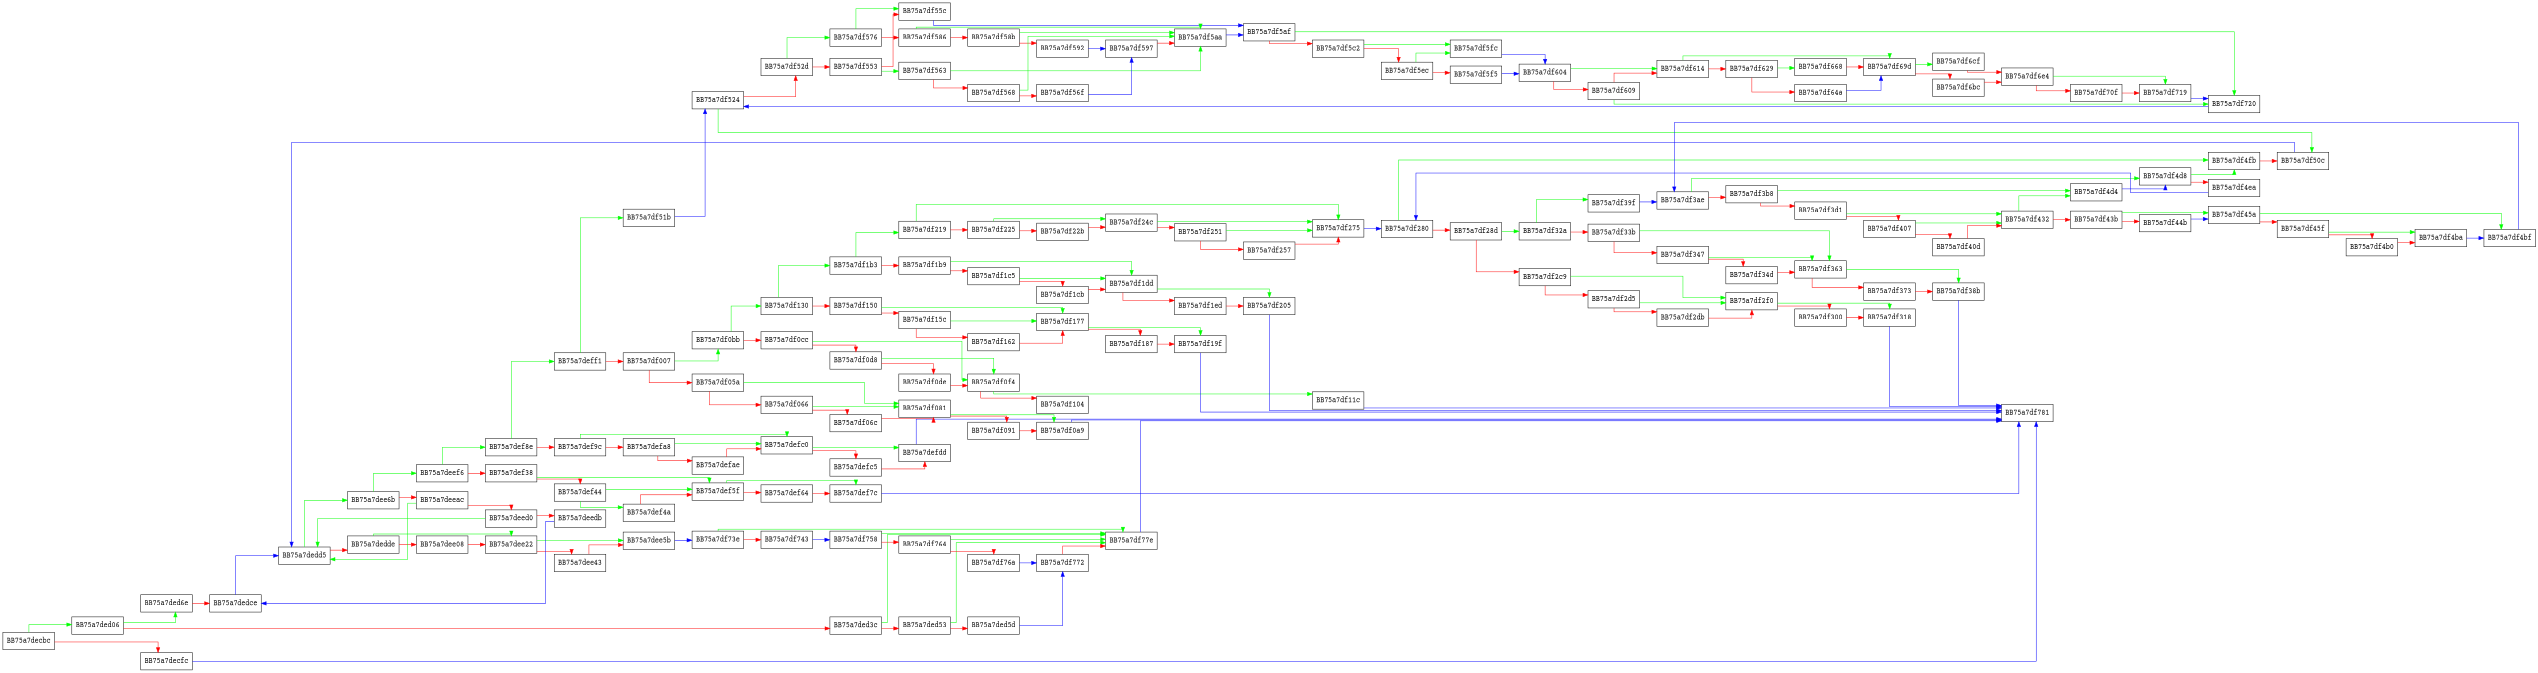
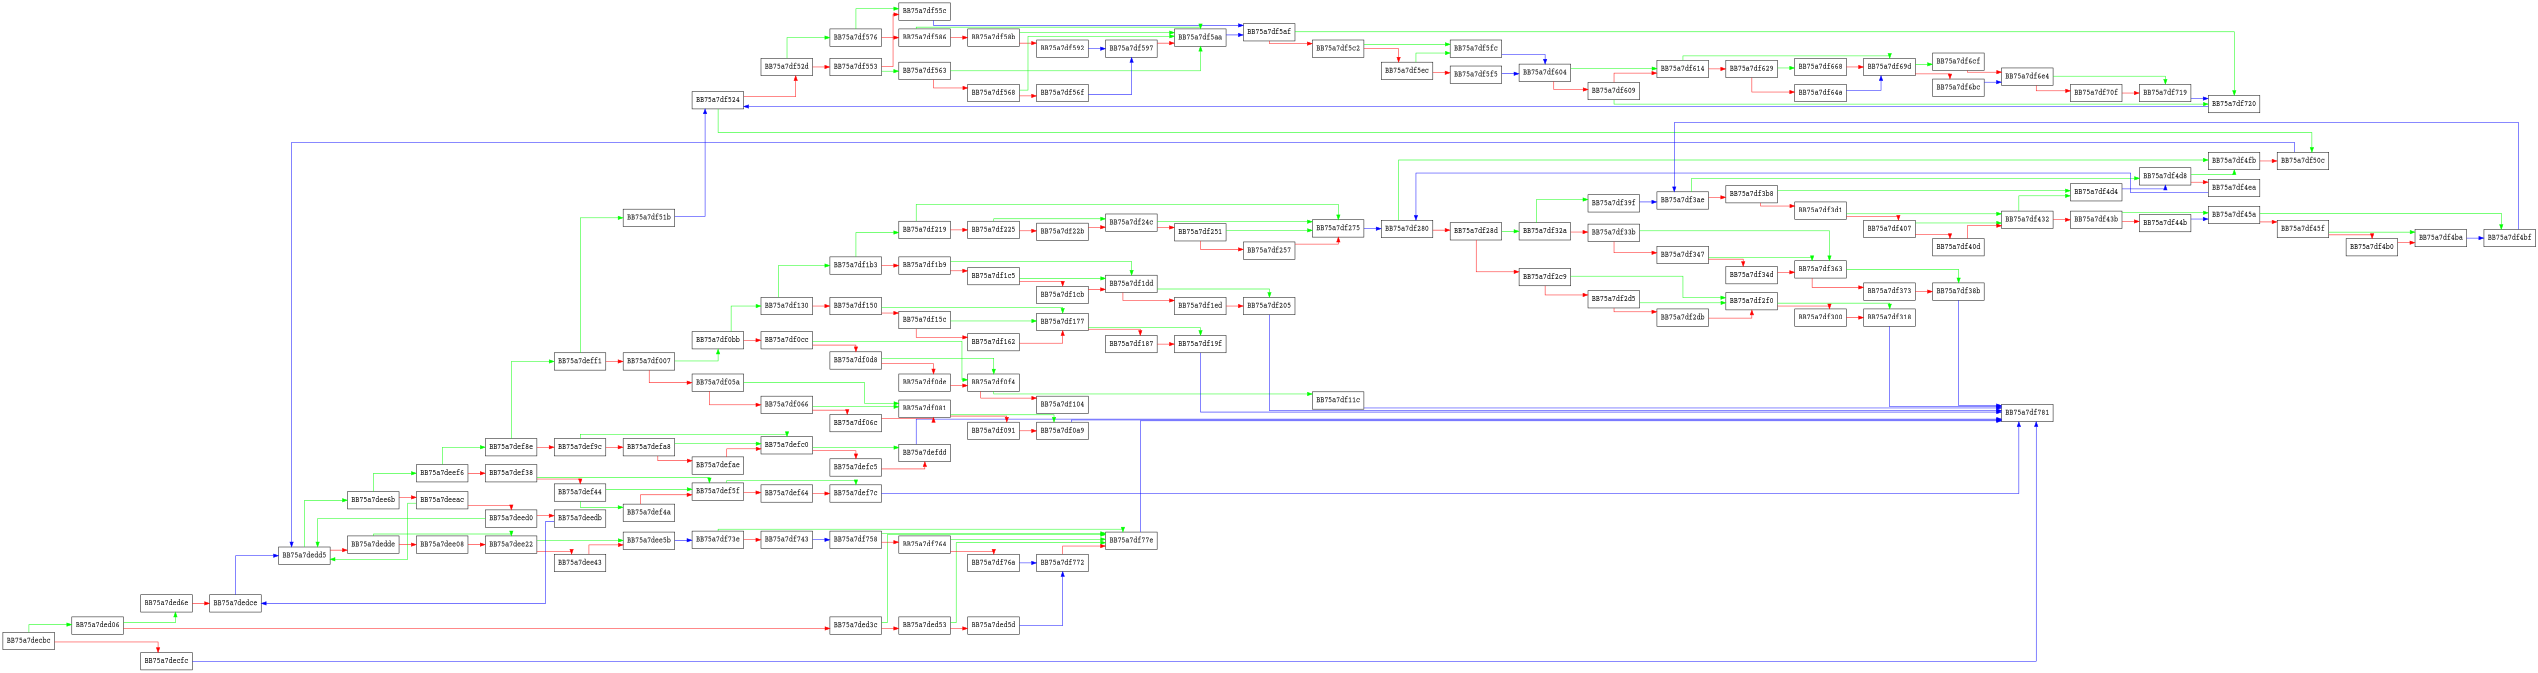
(1990, 82) -> (1990, 82)
